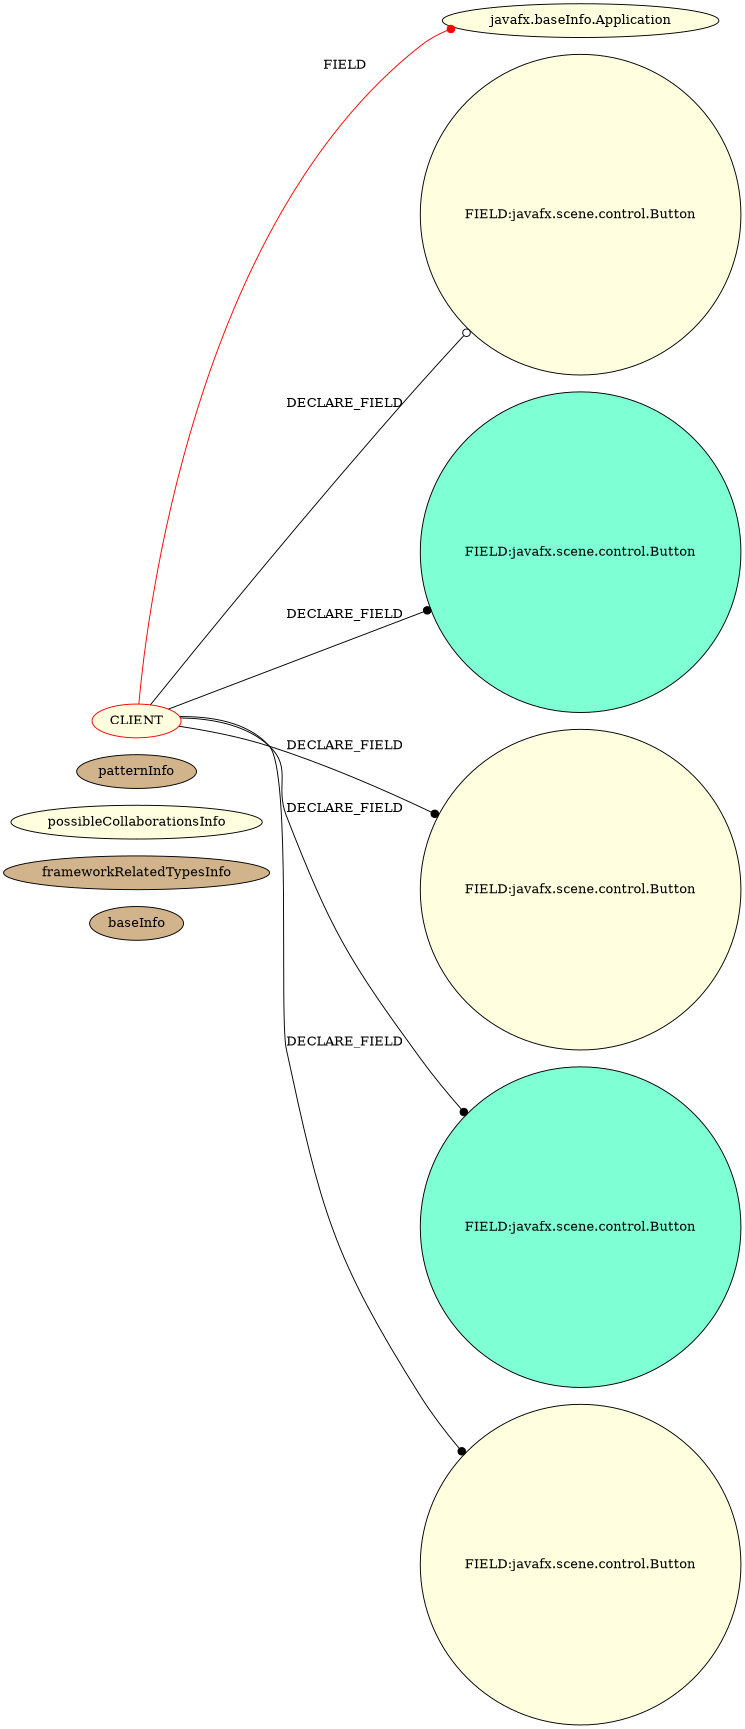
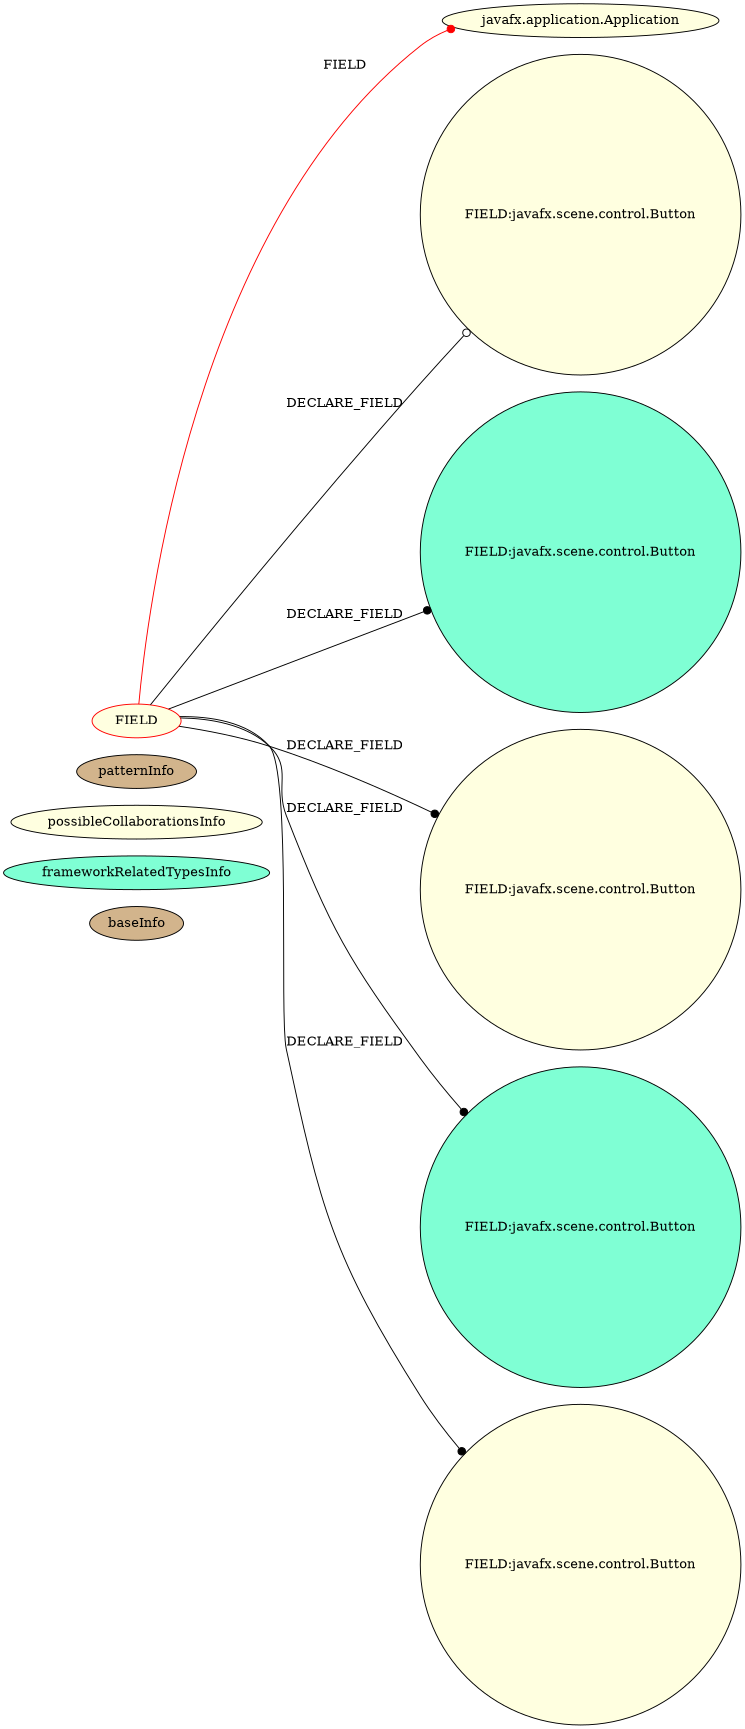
(581, 21) -> (581, 21)
(137, 721) -> (137, 721)
(137, 873) -> (137, 873)
